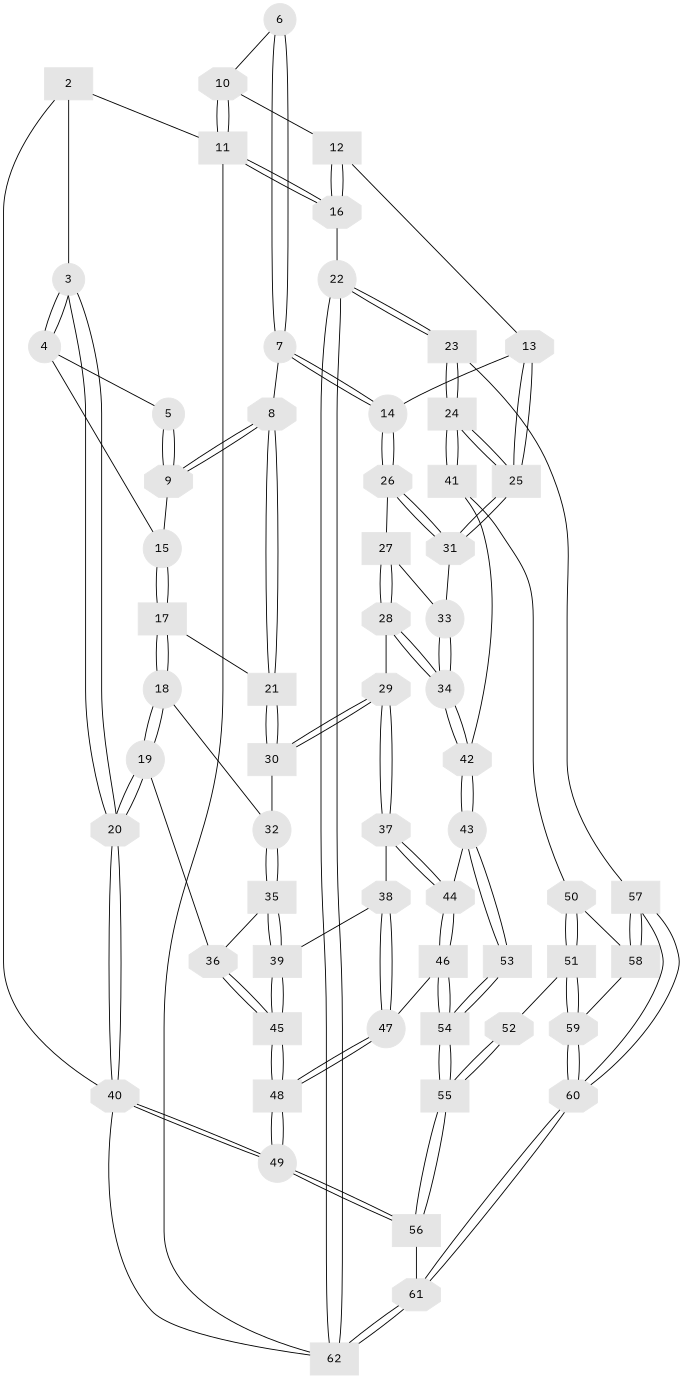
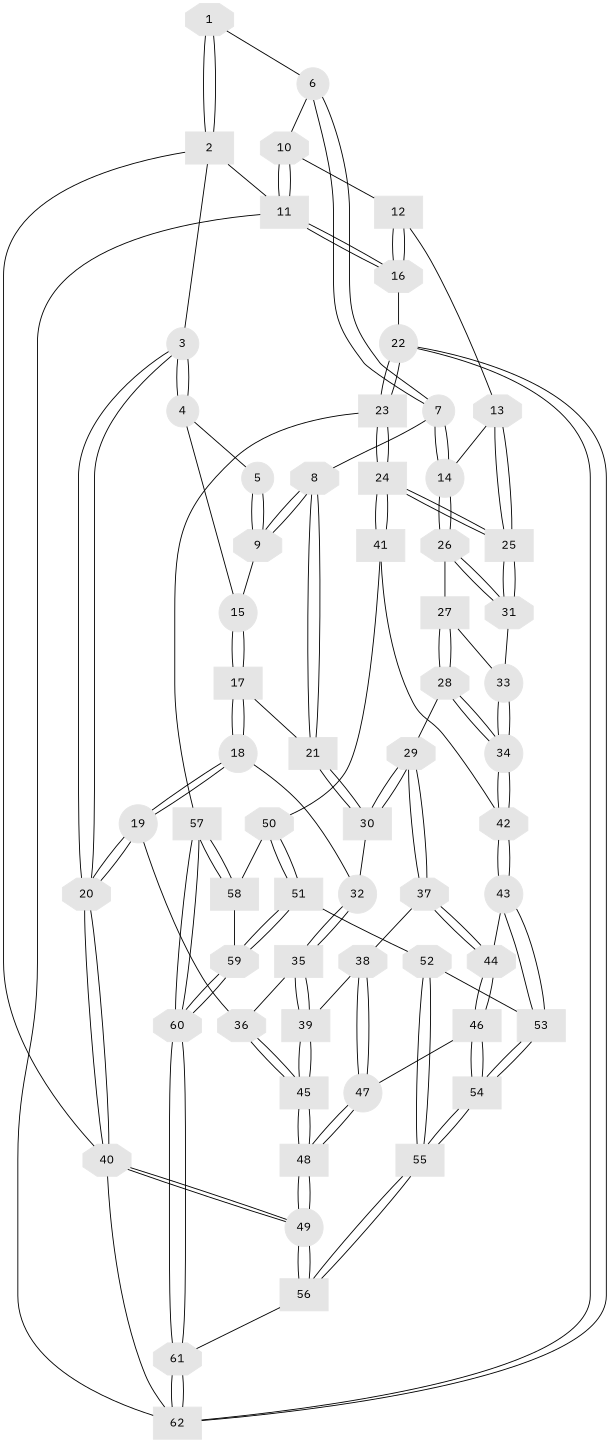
none -> (210, 20)
none -> (485, 994)
